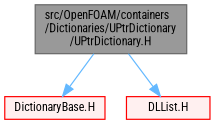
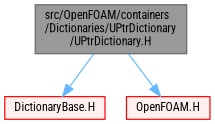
(168, 108) -> (168, 108)
